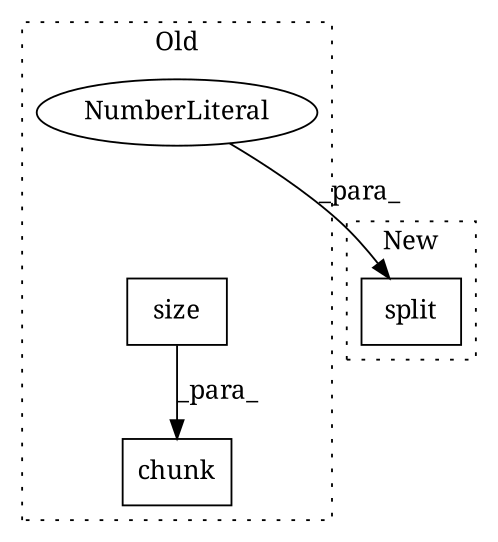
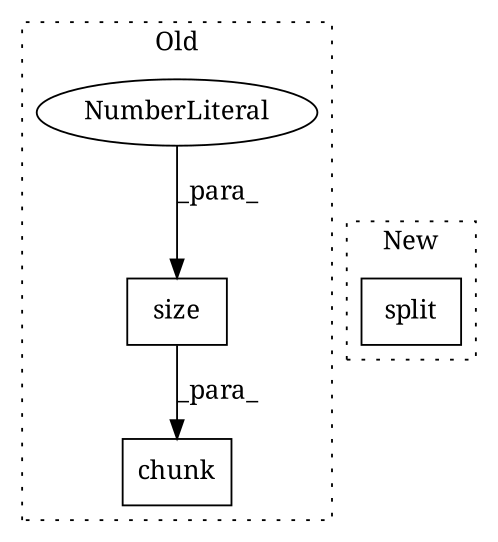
(309, 197) -> (177, 203)
